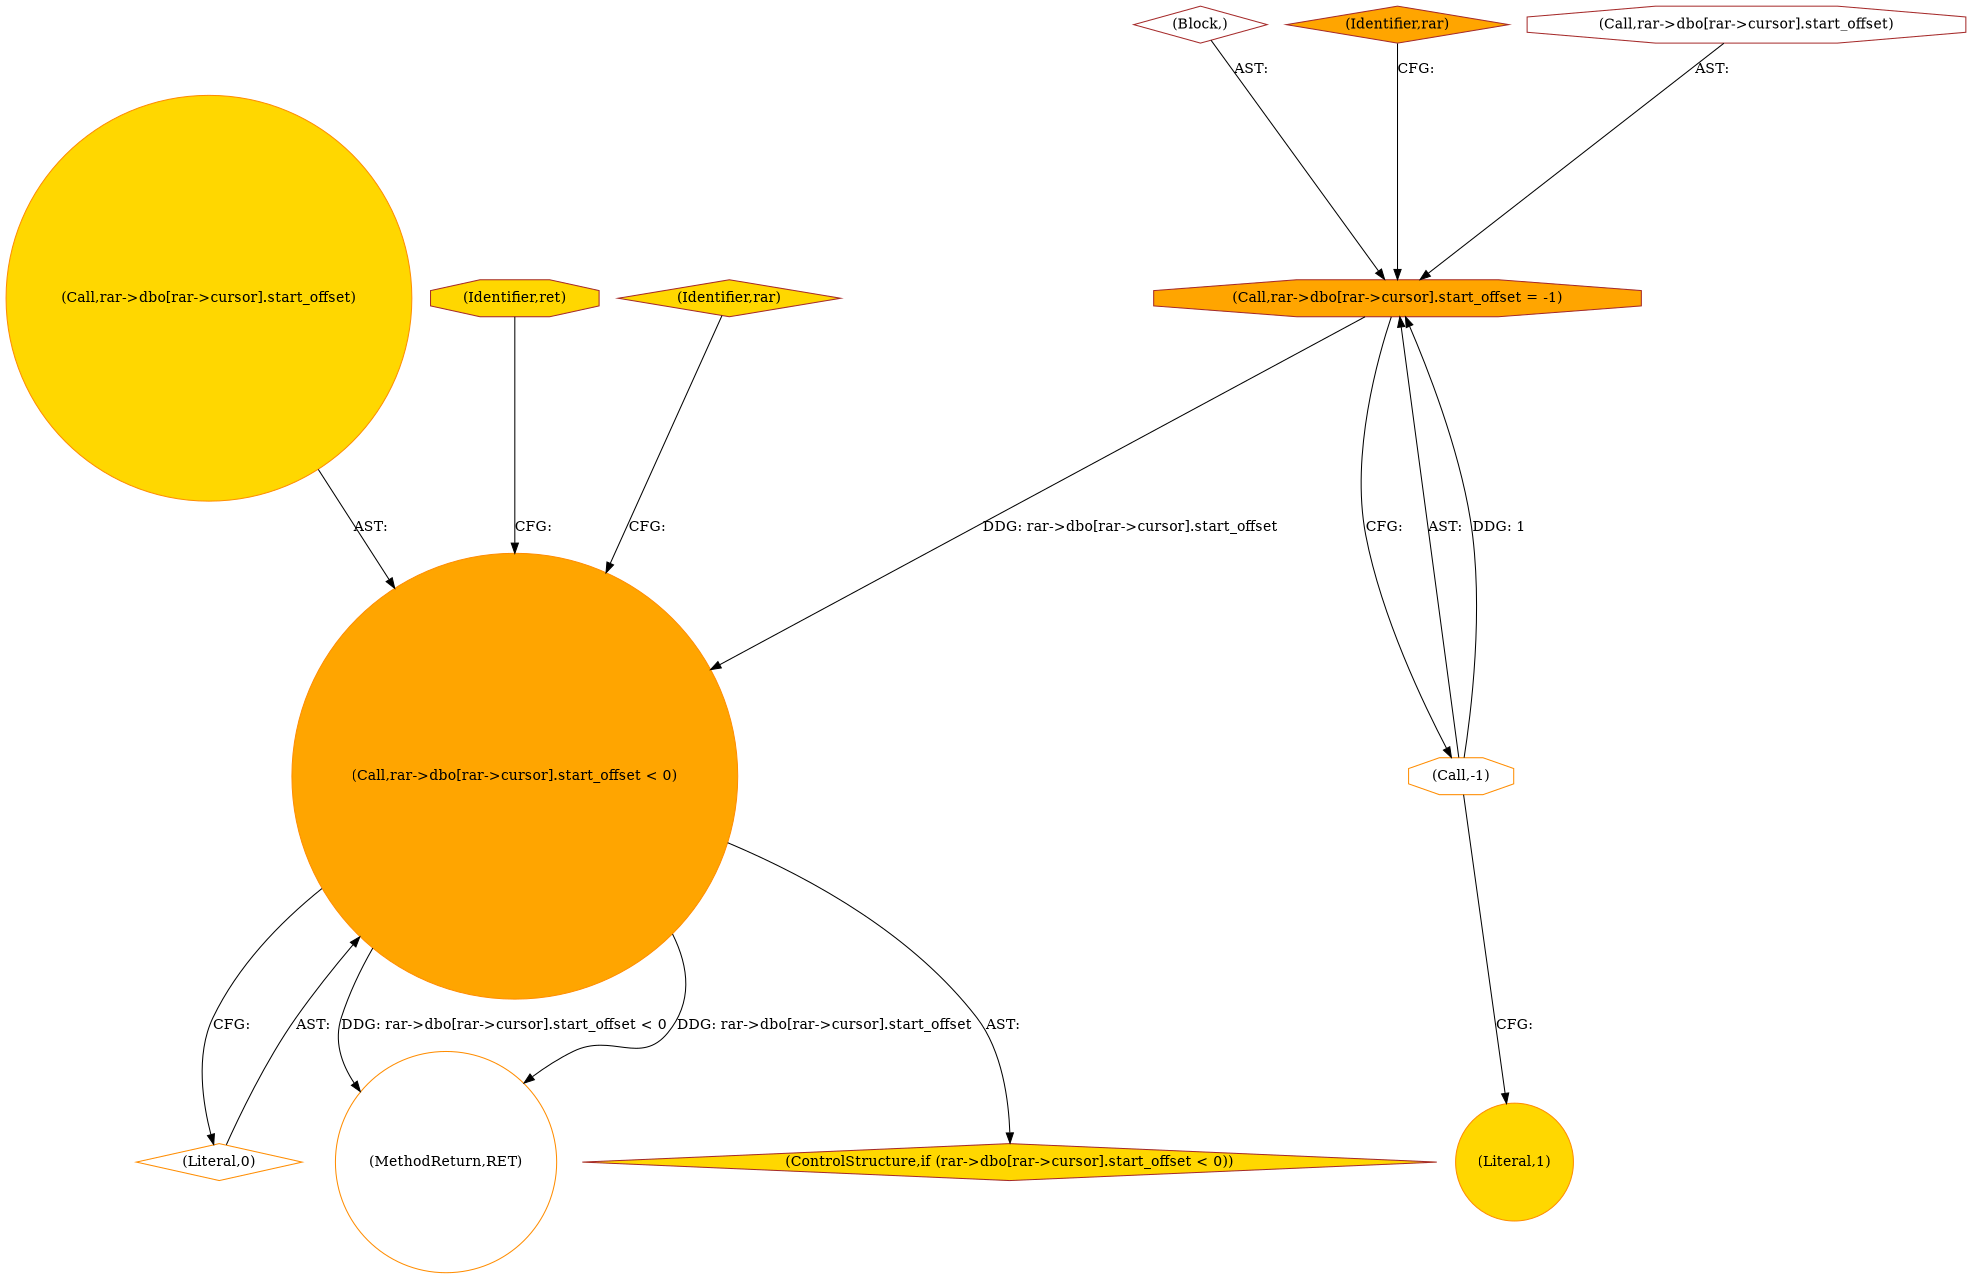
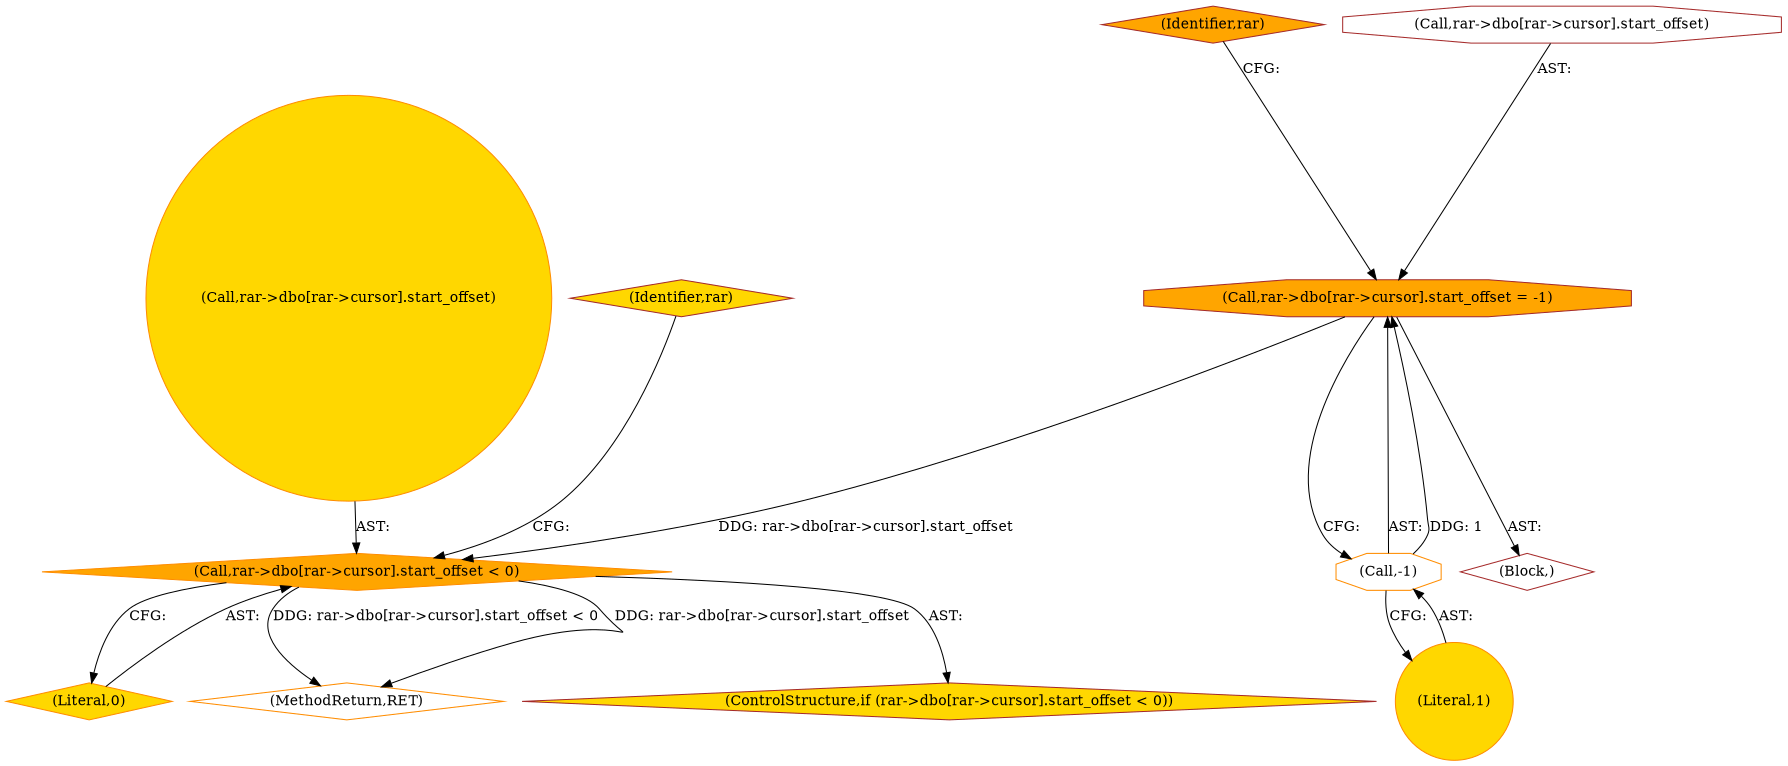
(1295, 156) -> (1456, 432)
(515, 298) -> none
none -> (1437, 618)
(515, 776) -> (357, 572)
(219, 1162) -> (89, 701)
(446, 1162) -> (347, 701)
